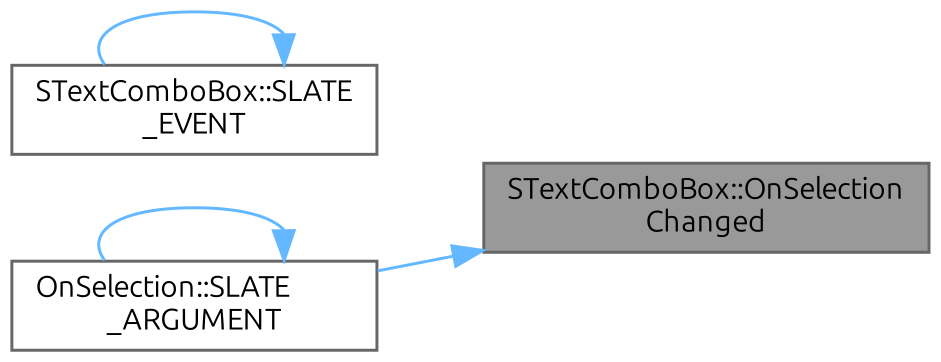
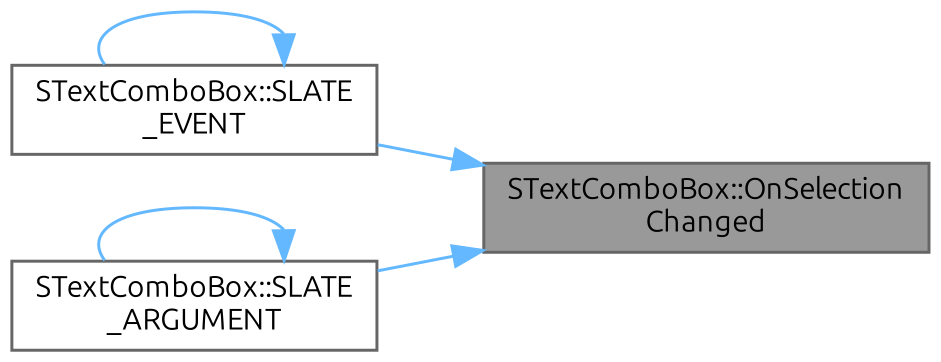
none -> (415, 152)
(194, 306) -> (194, 306)
